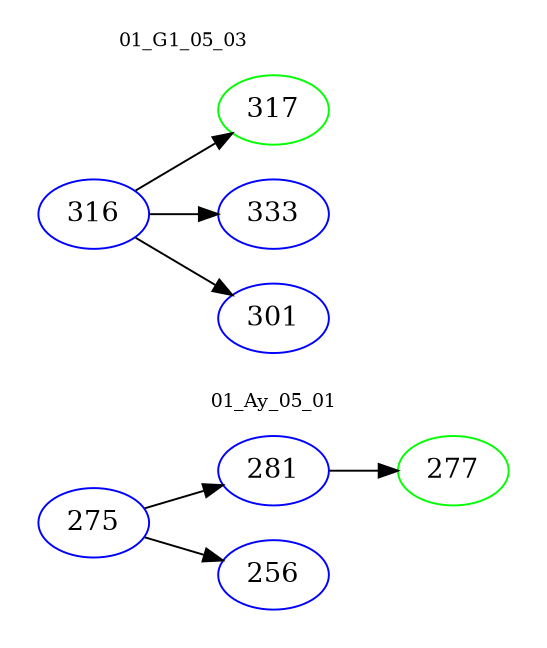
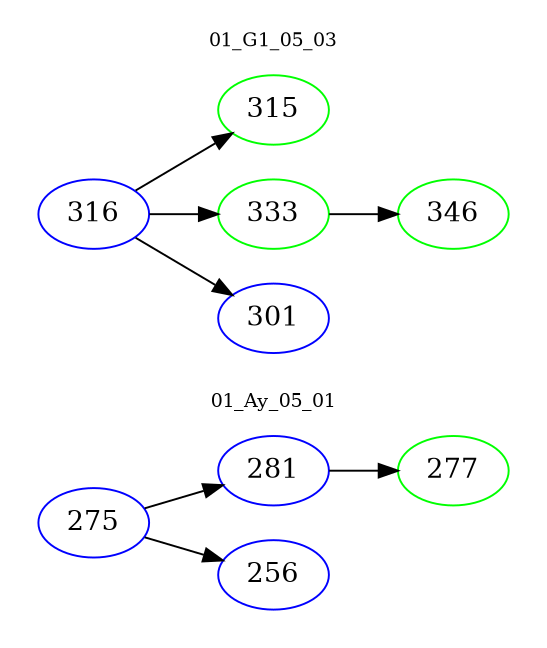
(274, 110) -> (274, 110)
(274, 214) -> (274, 214)
none -> (453, 214)
